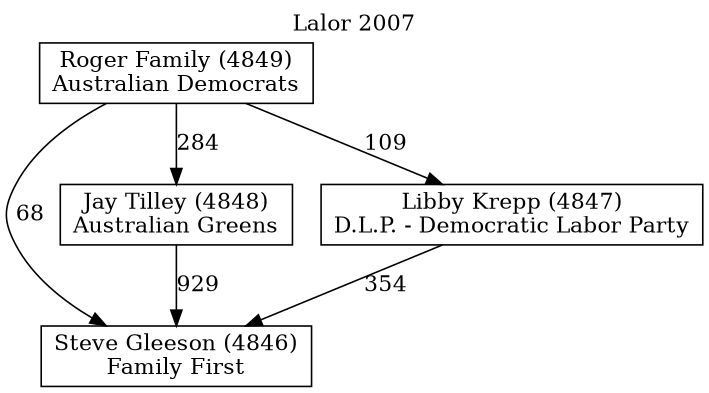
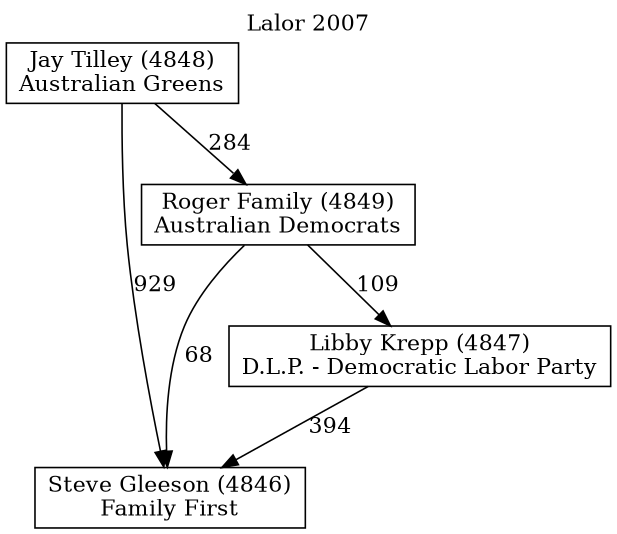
(176, 136) -> (194, 138)
(386, 285) -> (331, 427)
